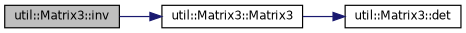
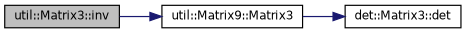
(232, 17) -> (232, 17)
(403, 17) -> (403, 17)
